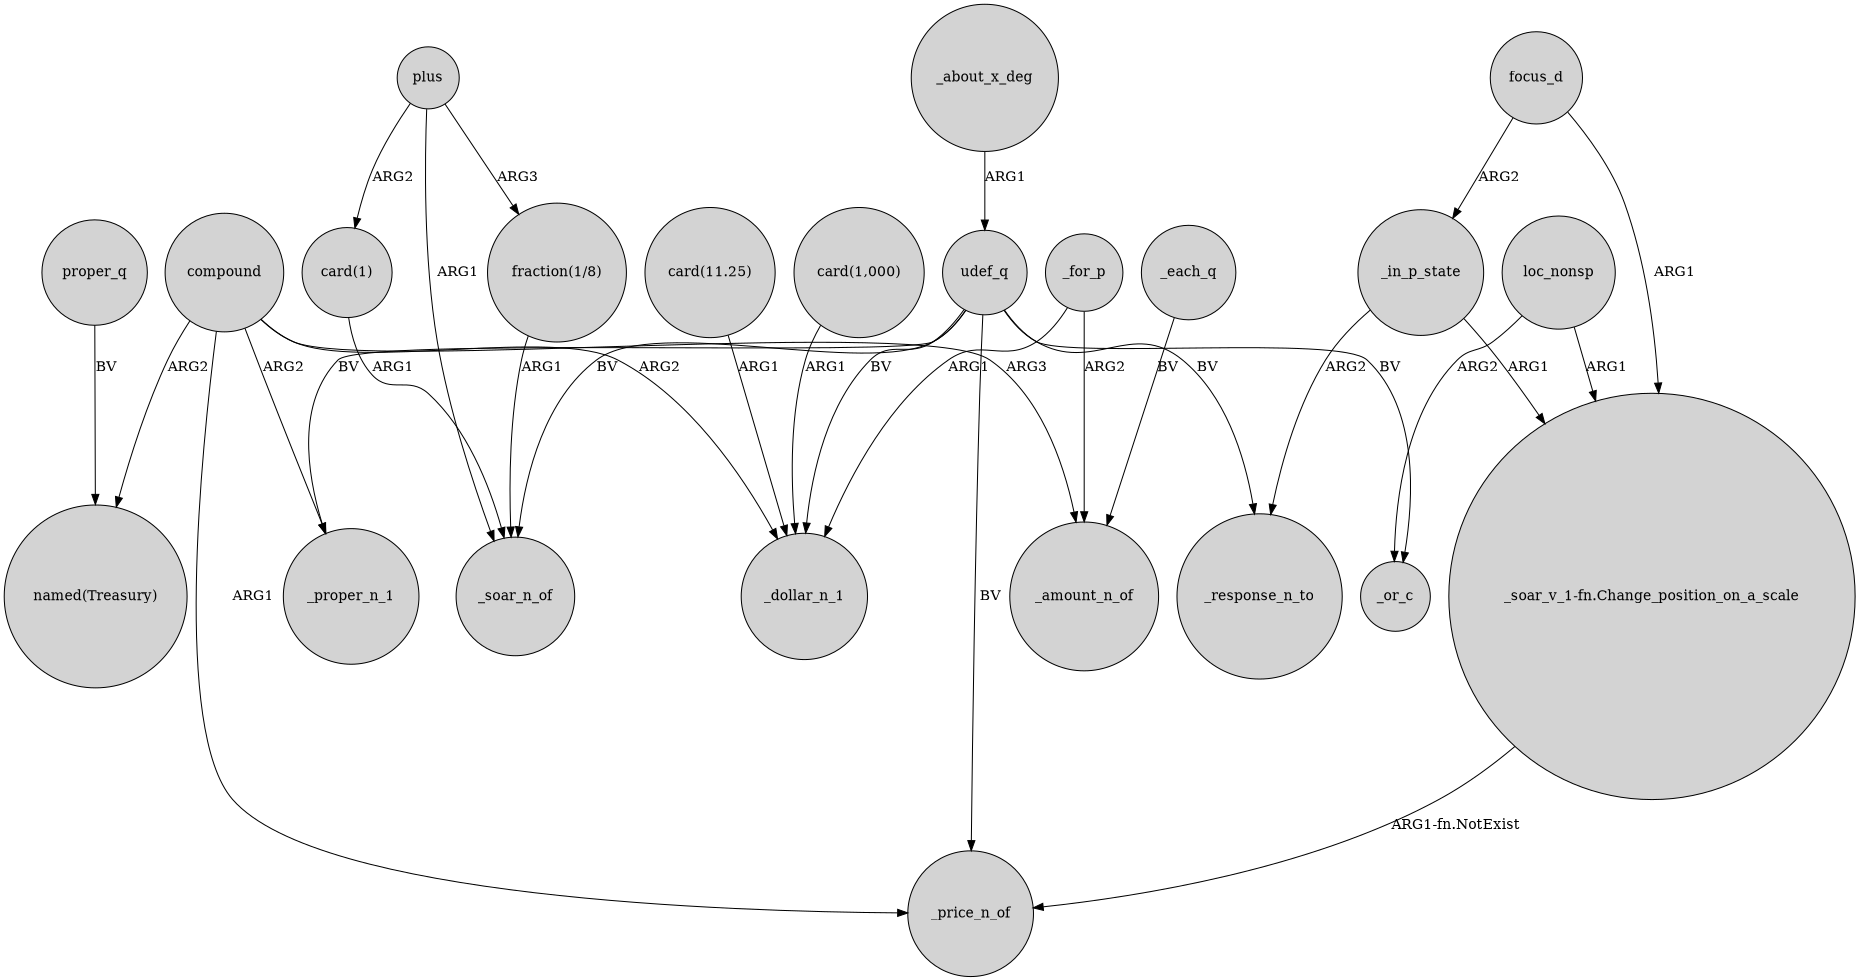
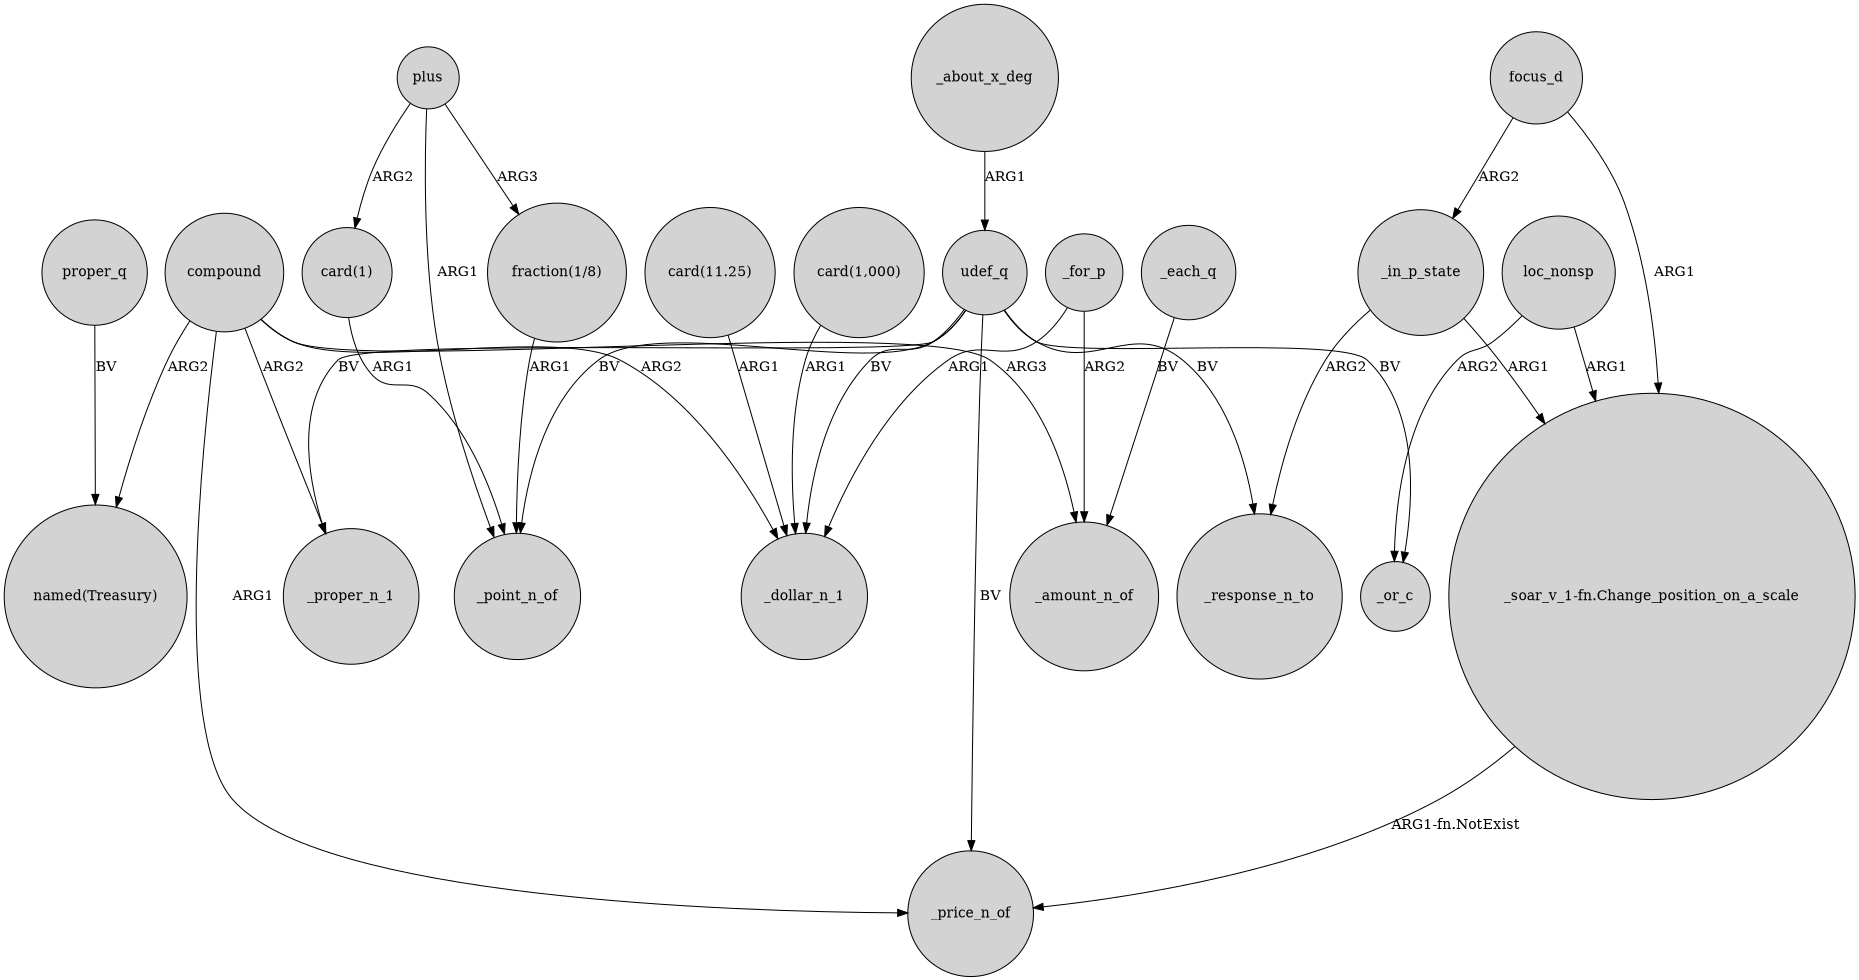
(515, 596) -> (517, 596)
